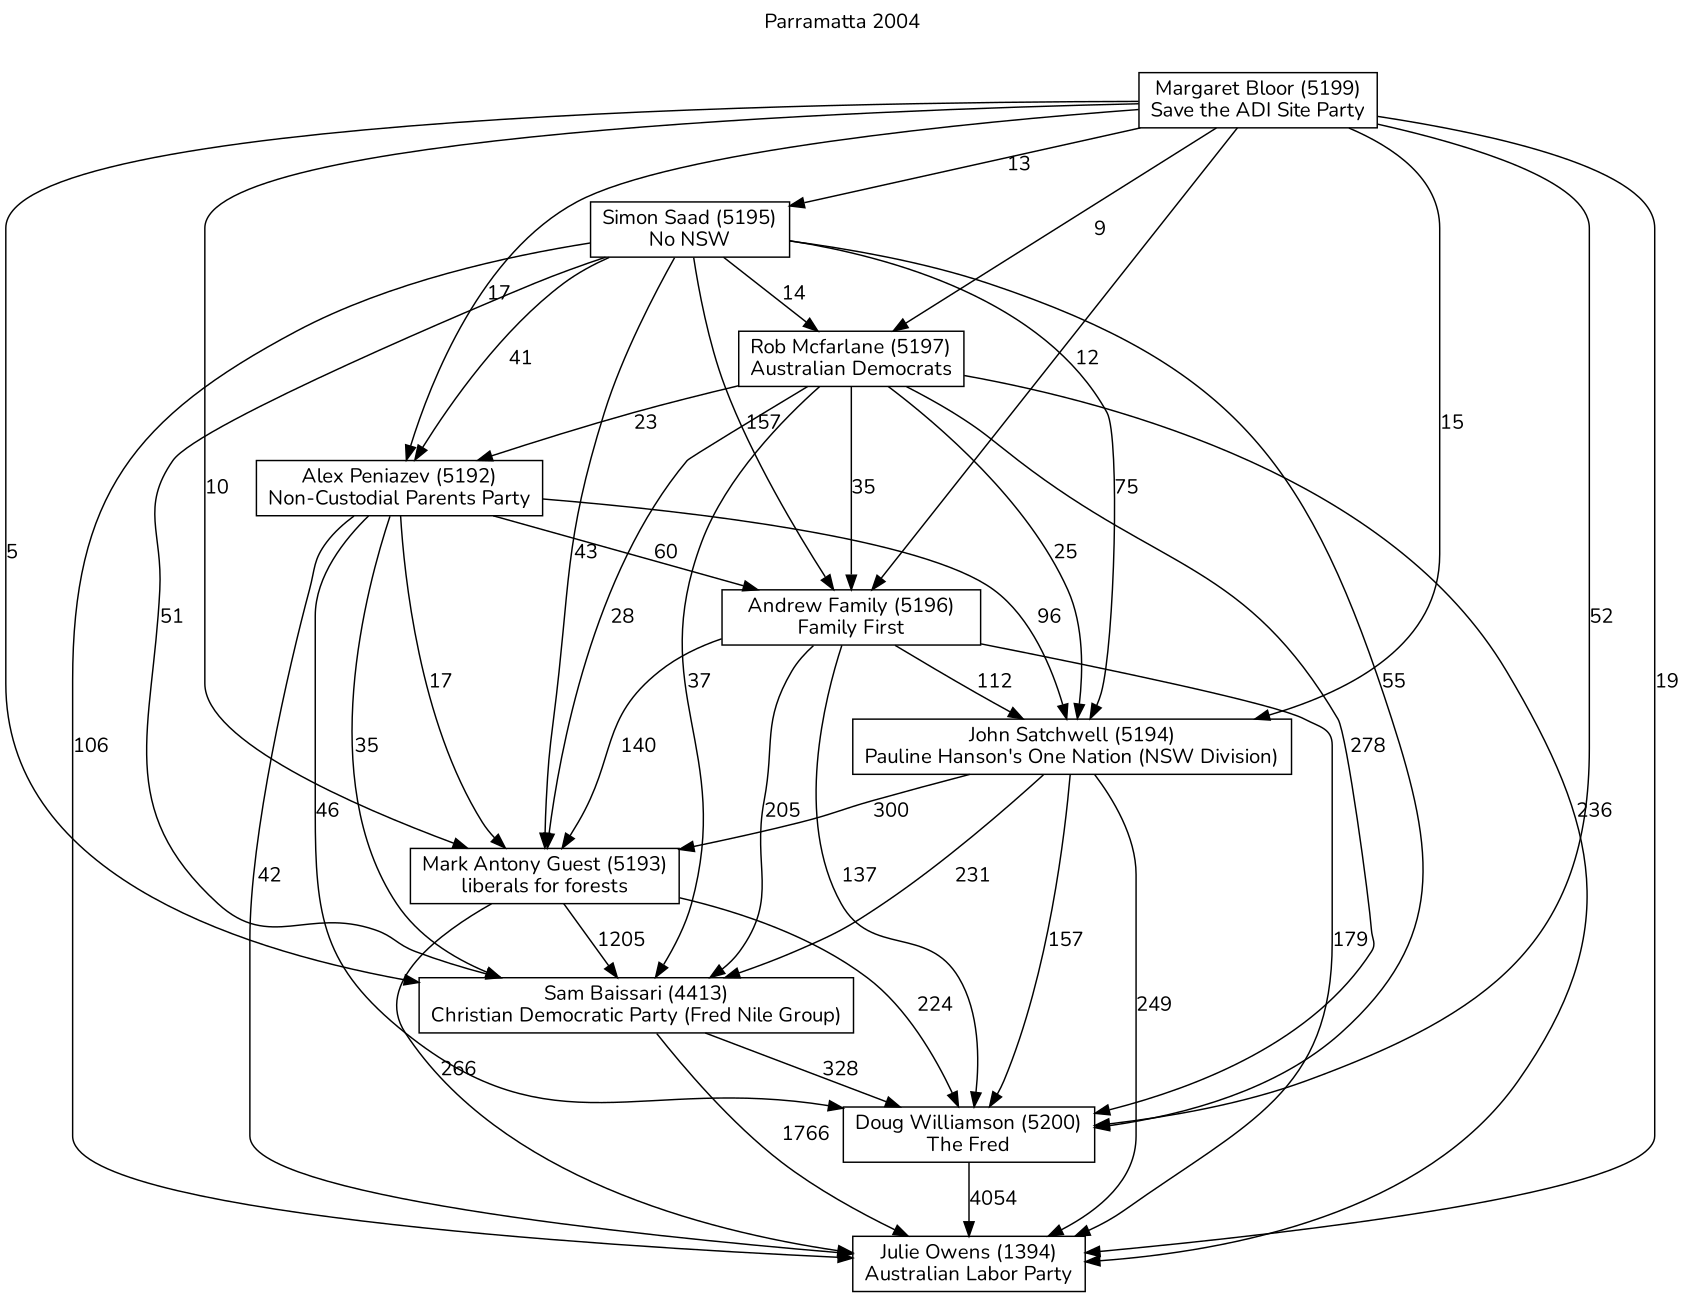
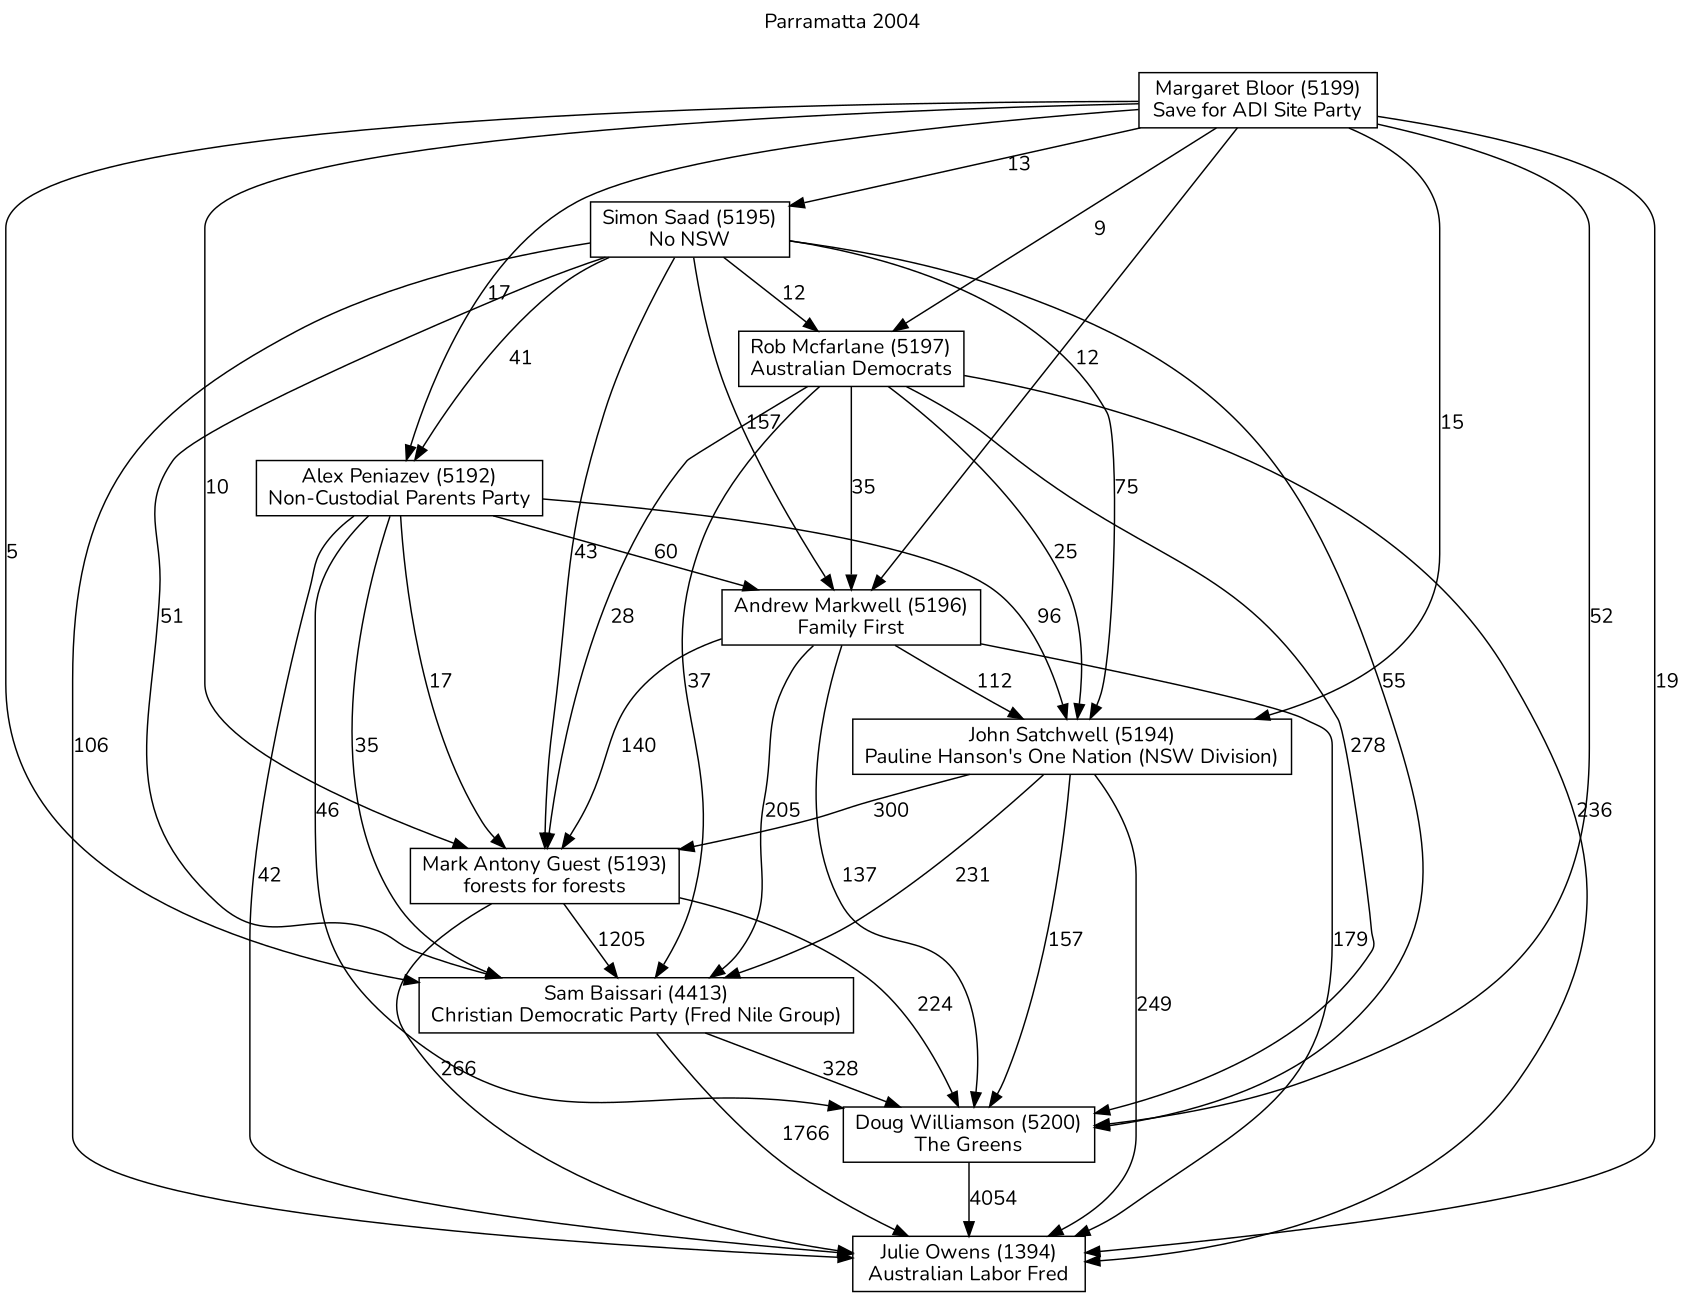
(1258, 100) -> (1258, 100)
(794, 294) -> (794, 294)
(614, 418) -> none
(851, 617) -> (851, 617)
(545, 876) -> (545, 876)
(969, 1135) -> (969, 1135)
(969, 1264) -> (969, 1264)
